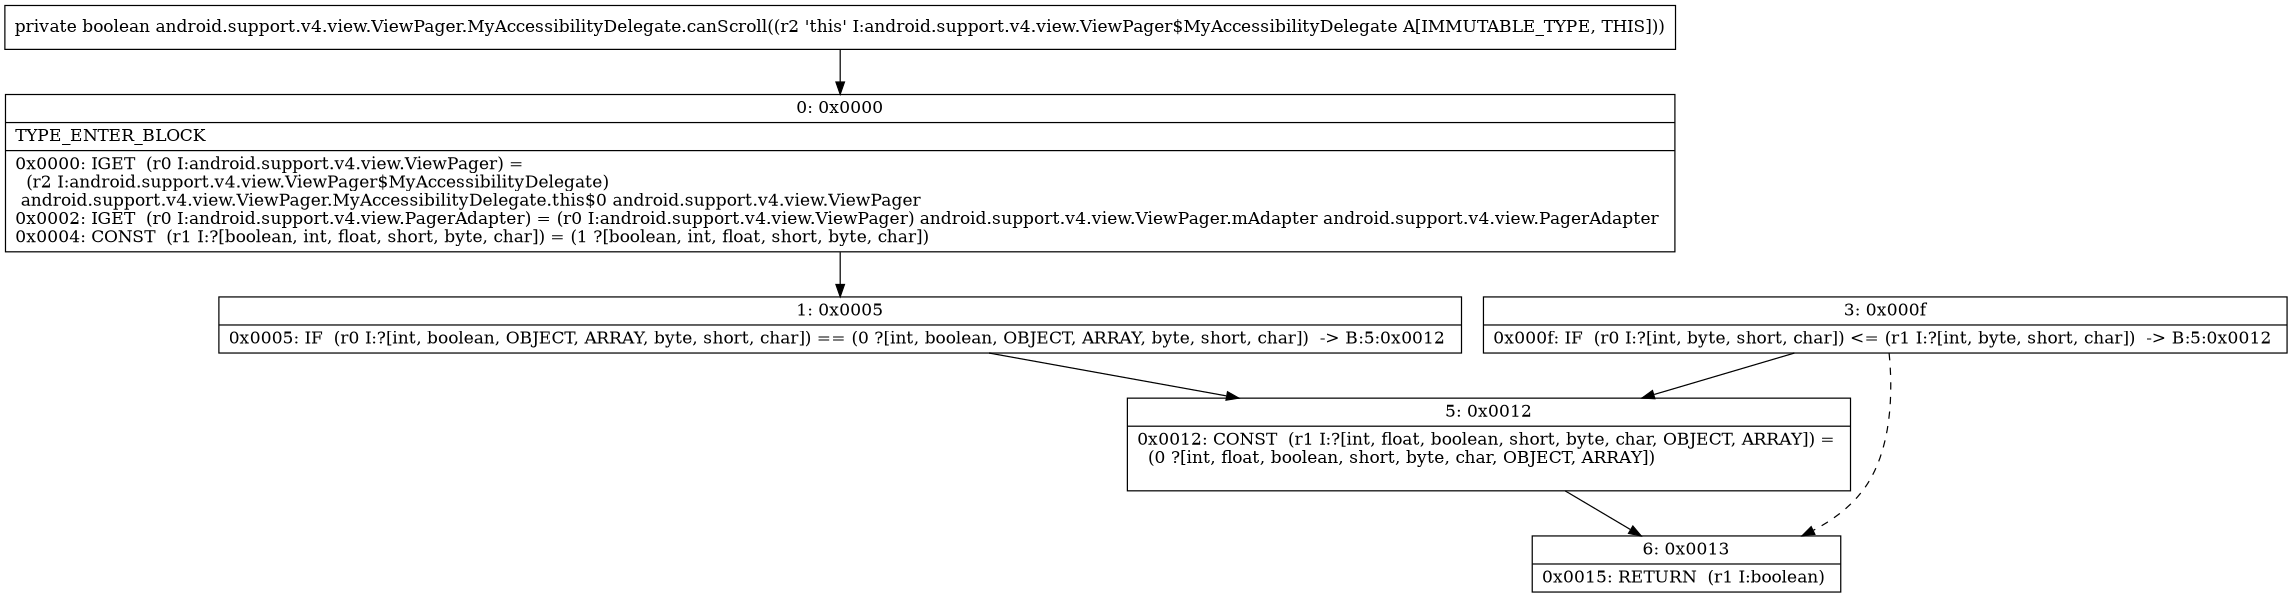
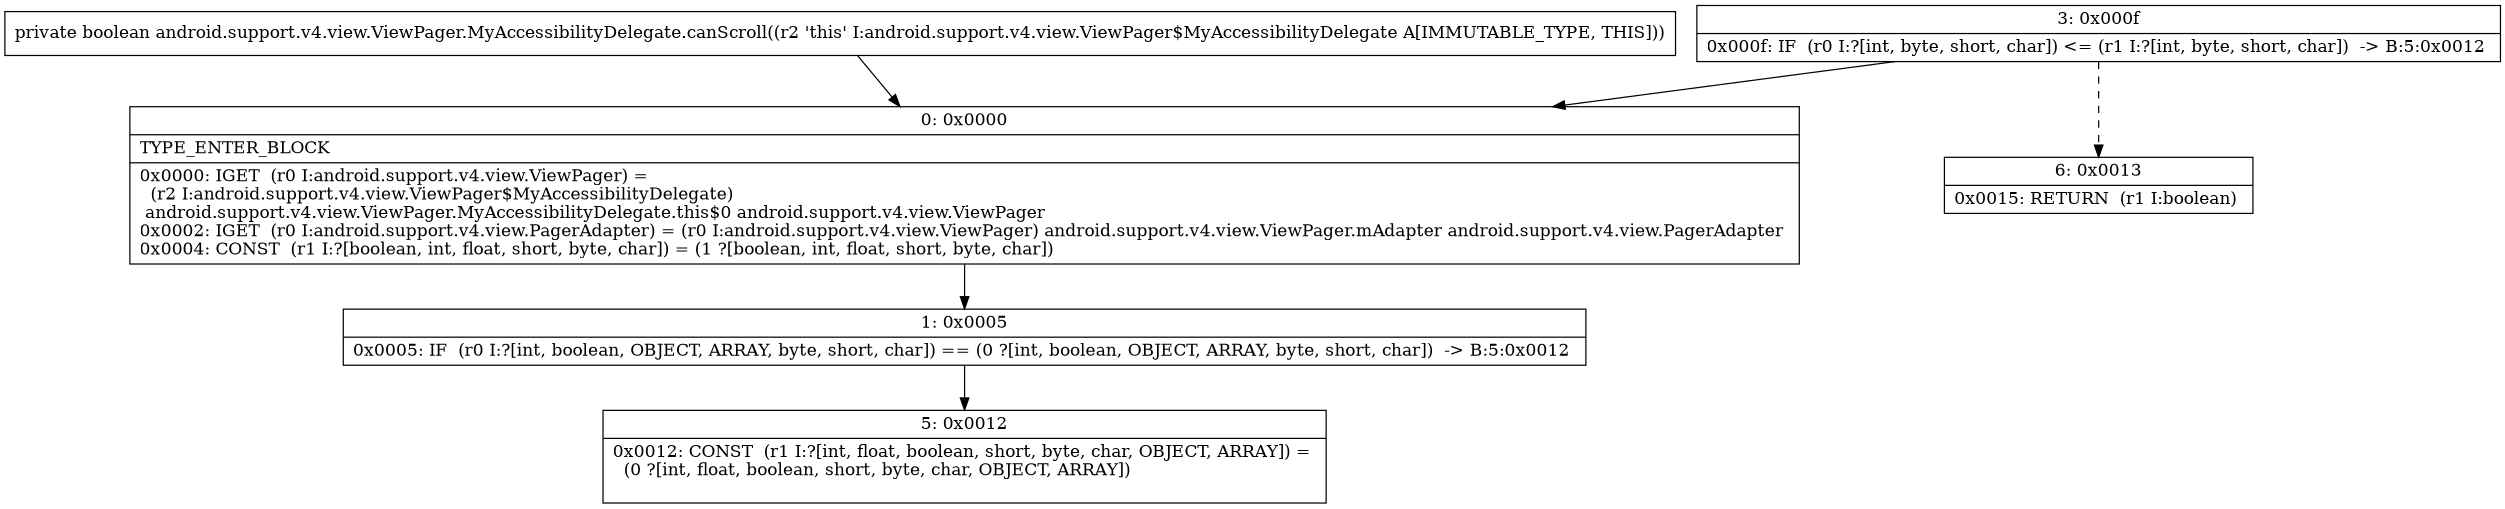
(1724, 374) -> (1730, 83)
(1598, 510) -> none
